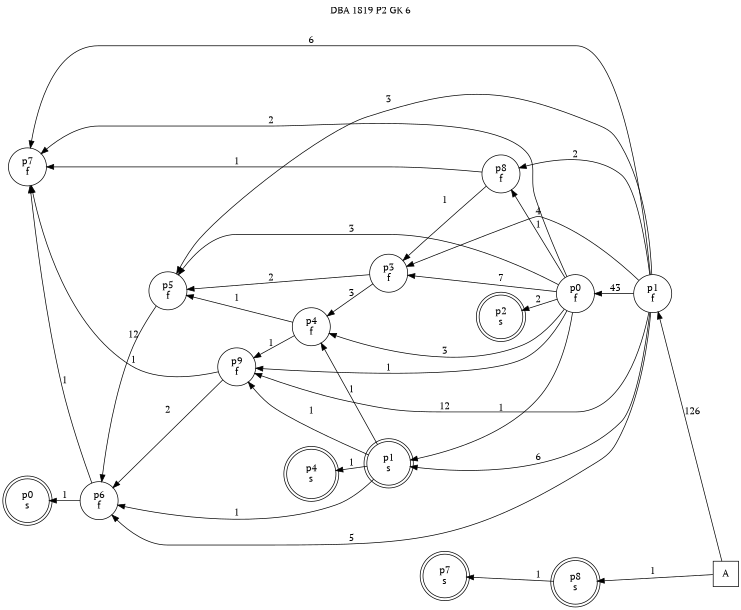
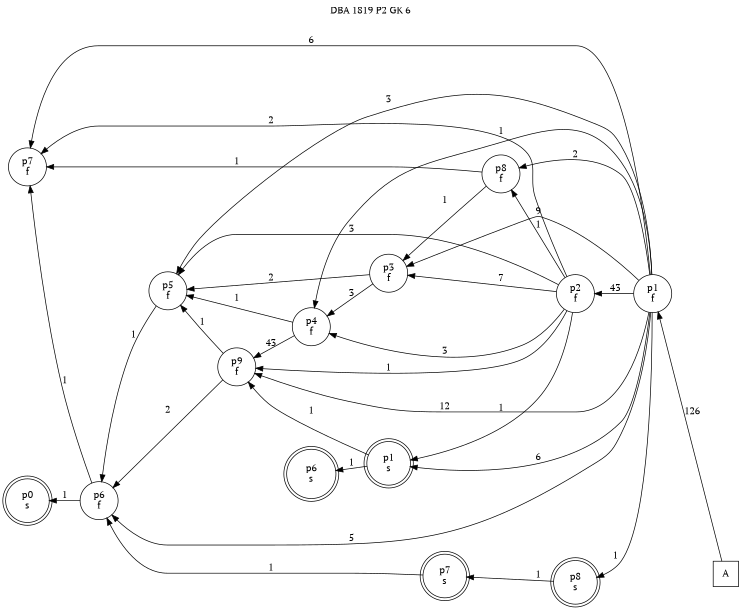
(538, 212) -> (538, 212)
(575, 294) -> (575, 294)
(501, 317) -> none
(89, 327) -> (204, 332)
(134, 335) -> (134, 335)
(271, 343) -> (271, 343)
(351, 397) -> (495, 144)
(311, 474) -> (311, 474)
(254, 519) -> (256, 573)
(659, 578) -> (647, 450)
